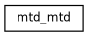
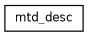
(44, 18) -> (44, 18)
